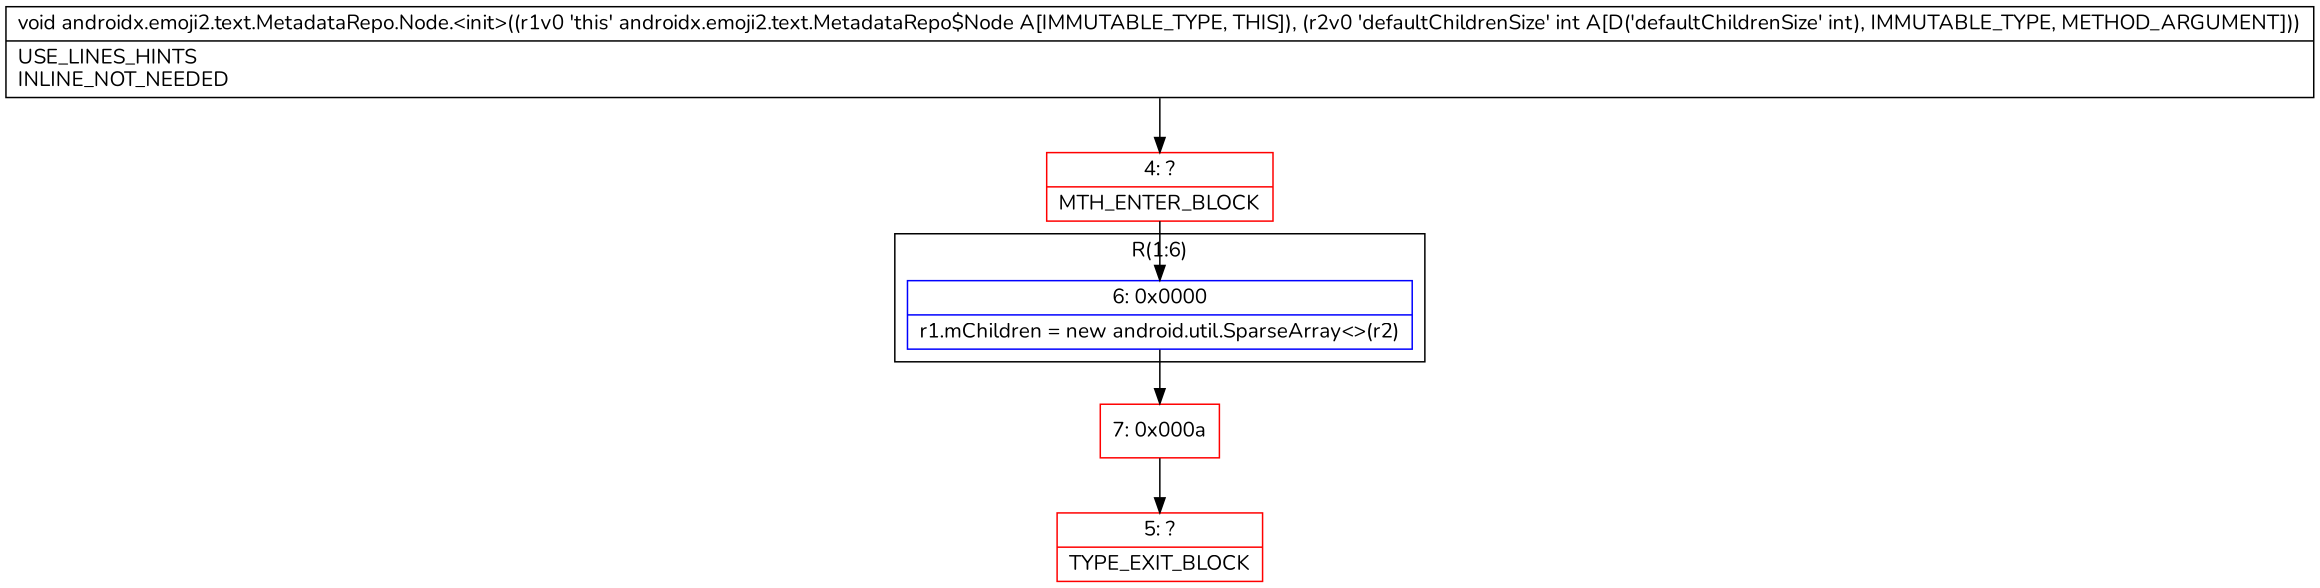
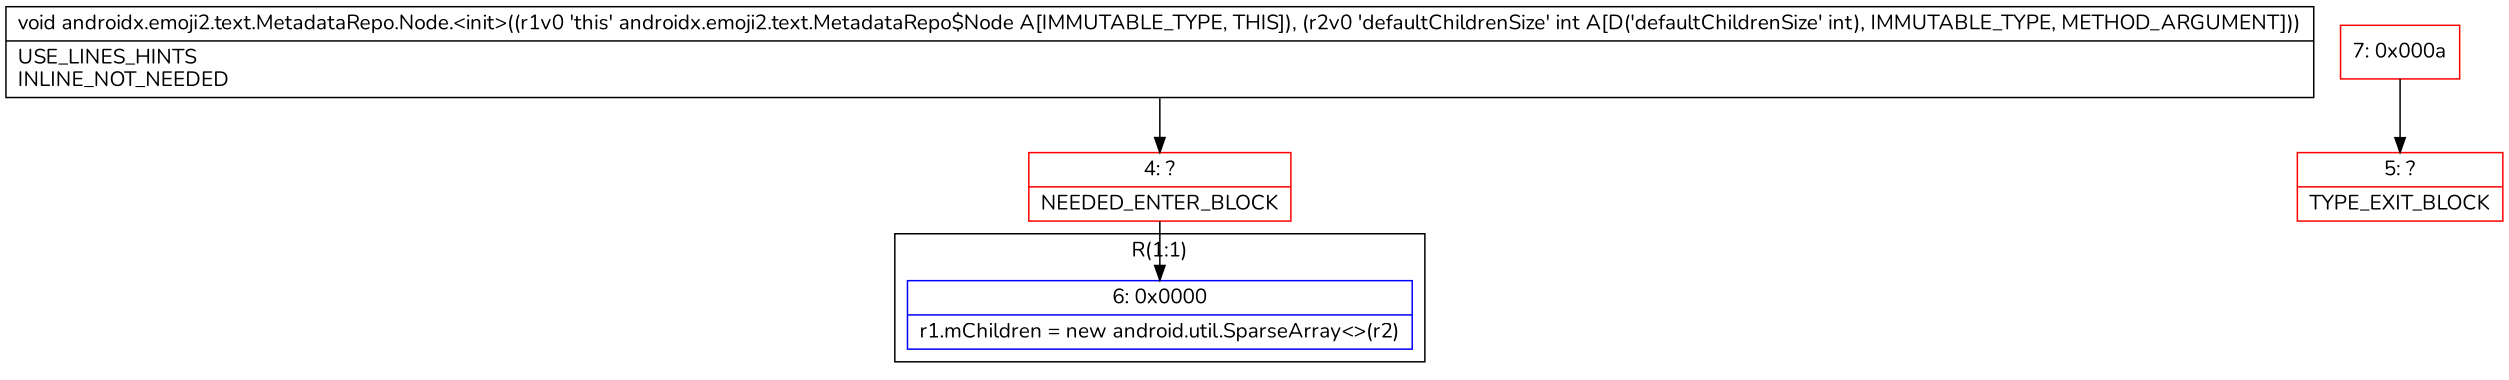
(1160, 203) -> (1160, 203)
(1160, 251) -> (1160, 251)
(1160, 371) -> none
